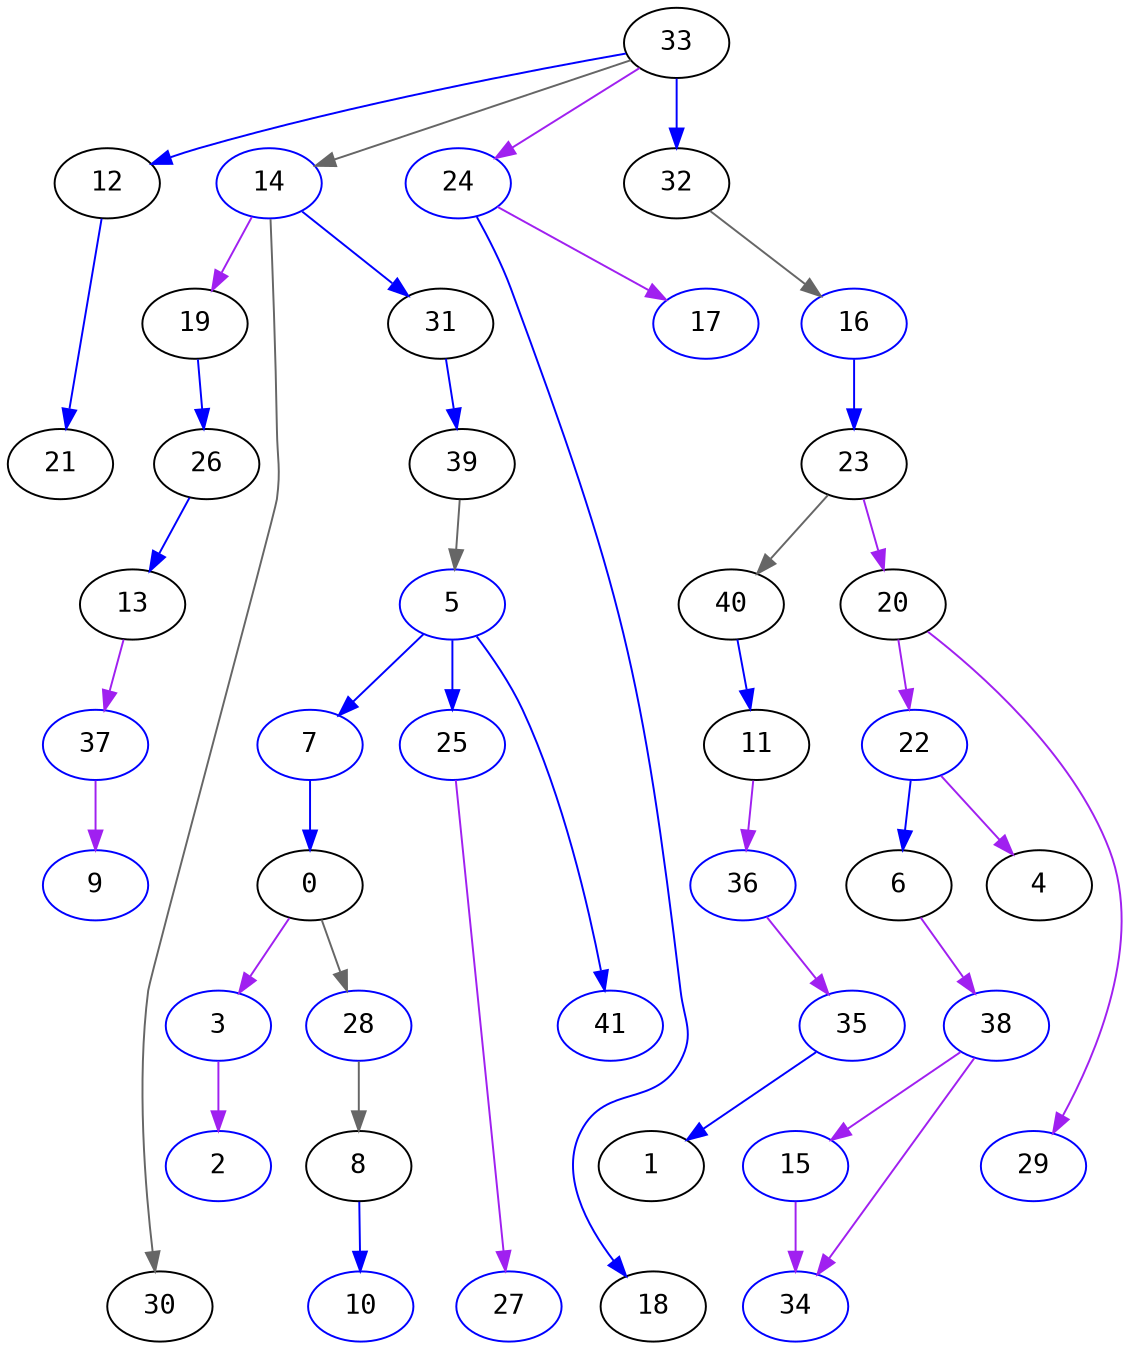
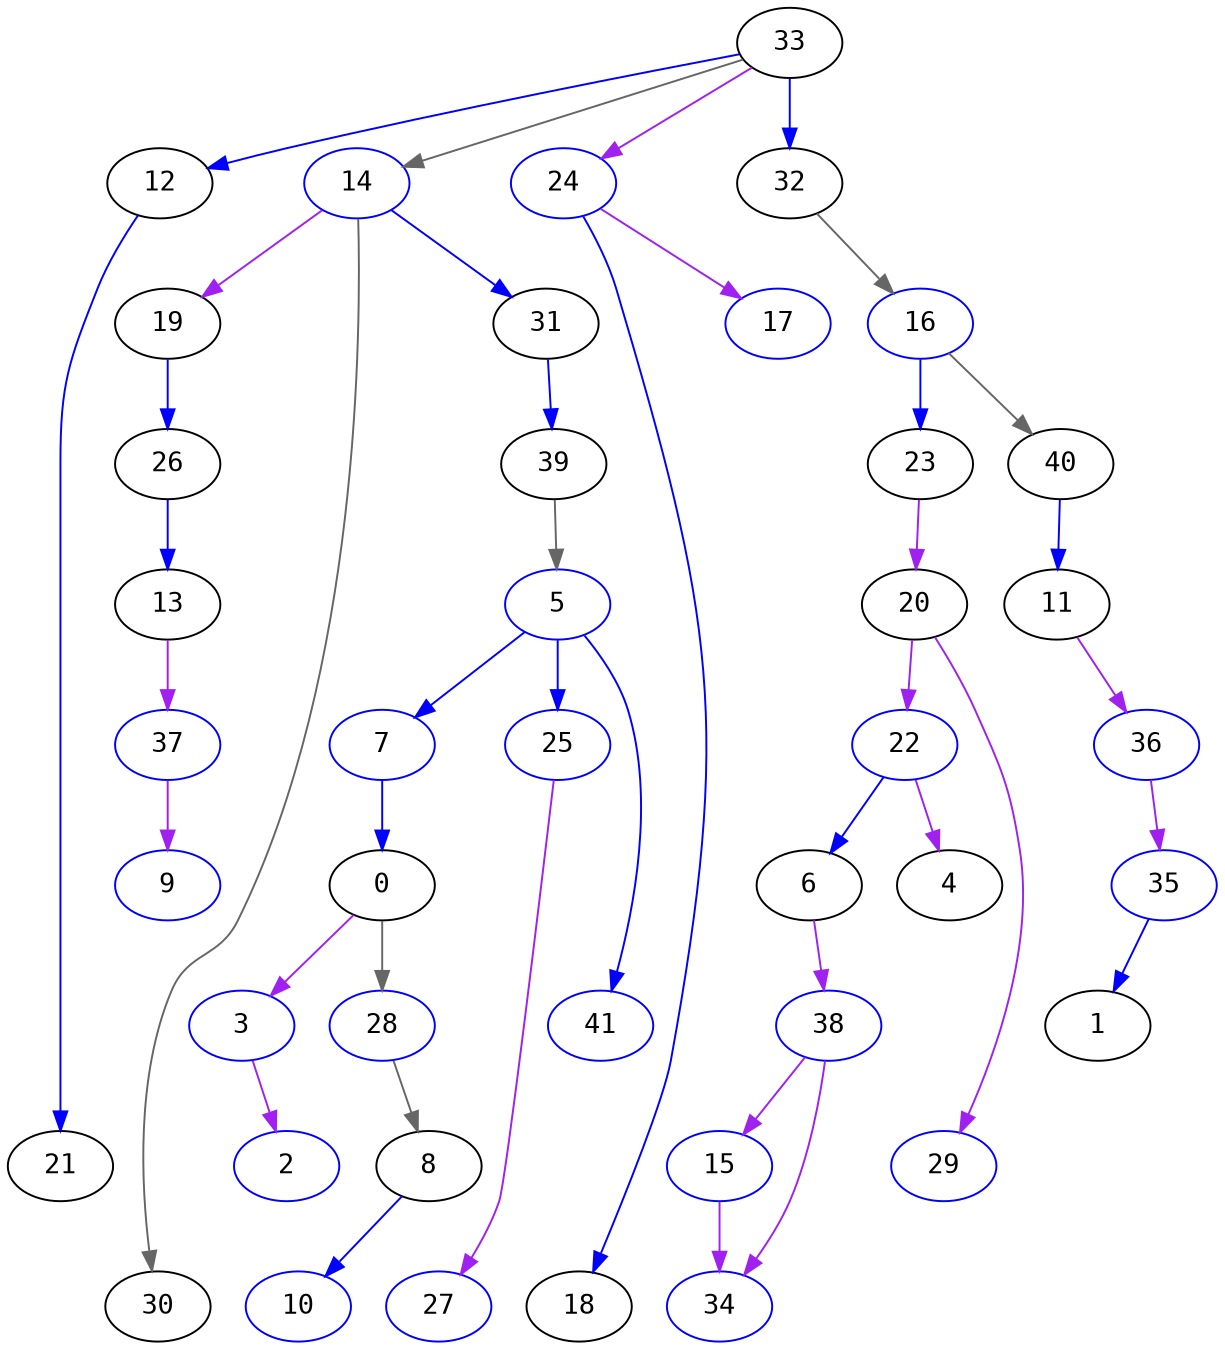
(799, 527) -> (983, 387)
